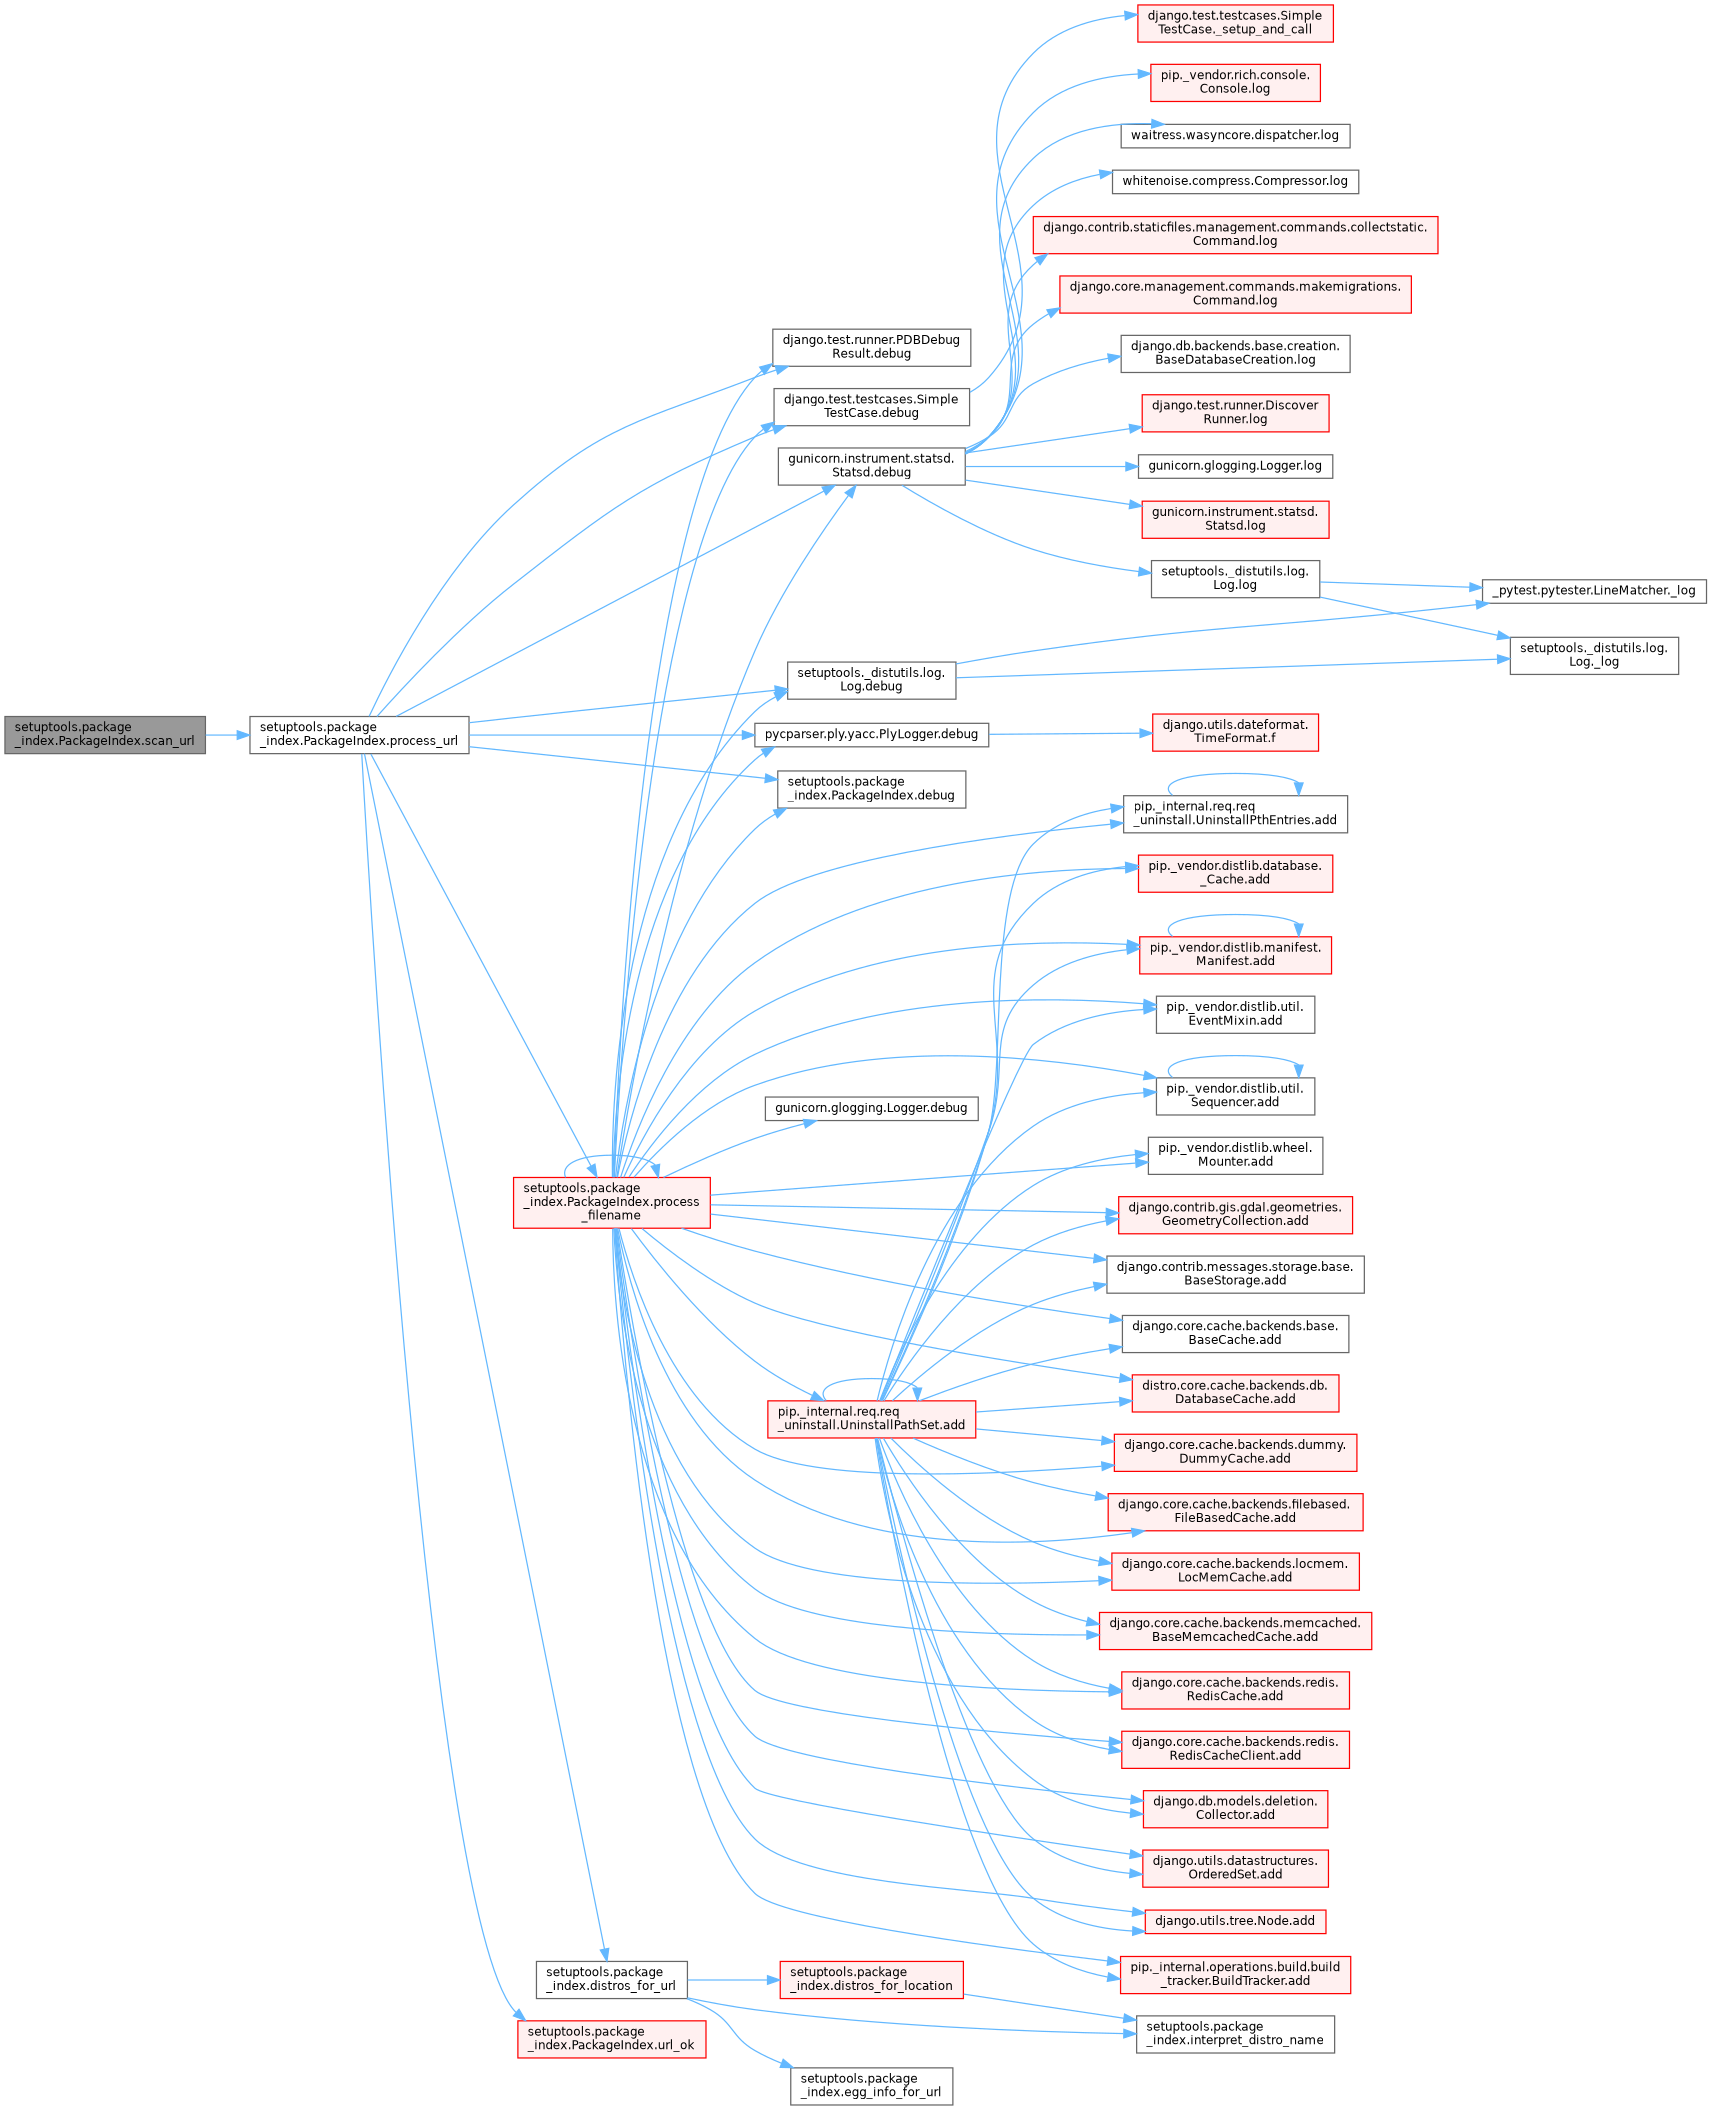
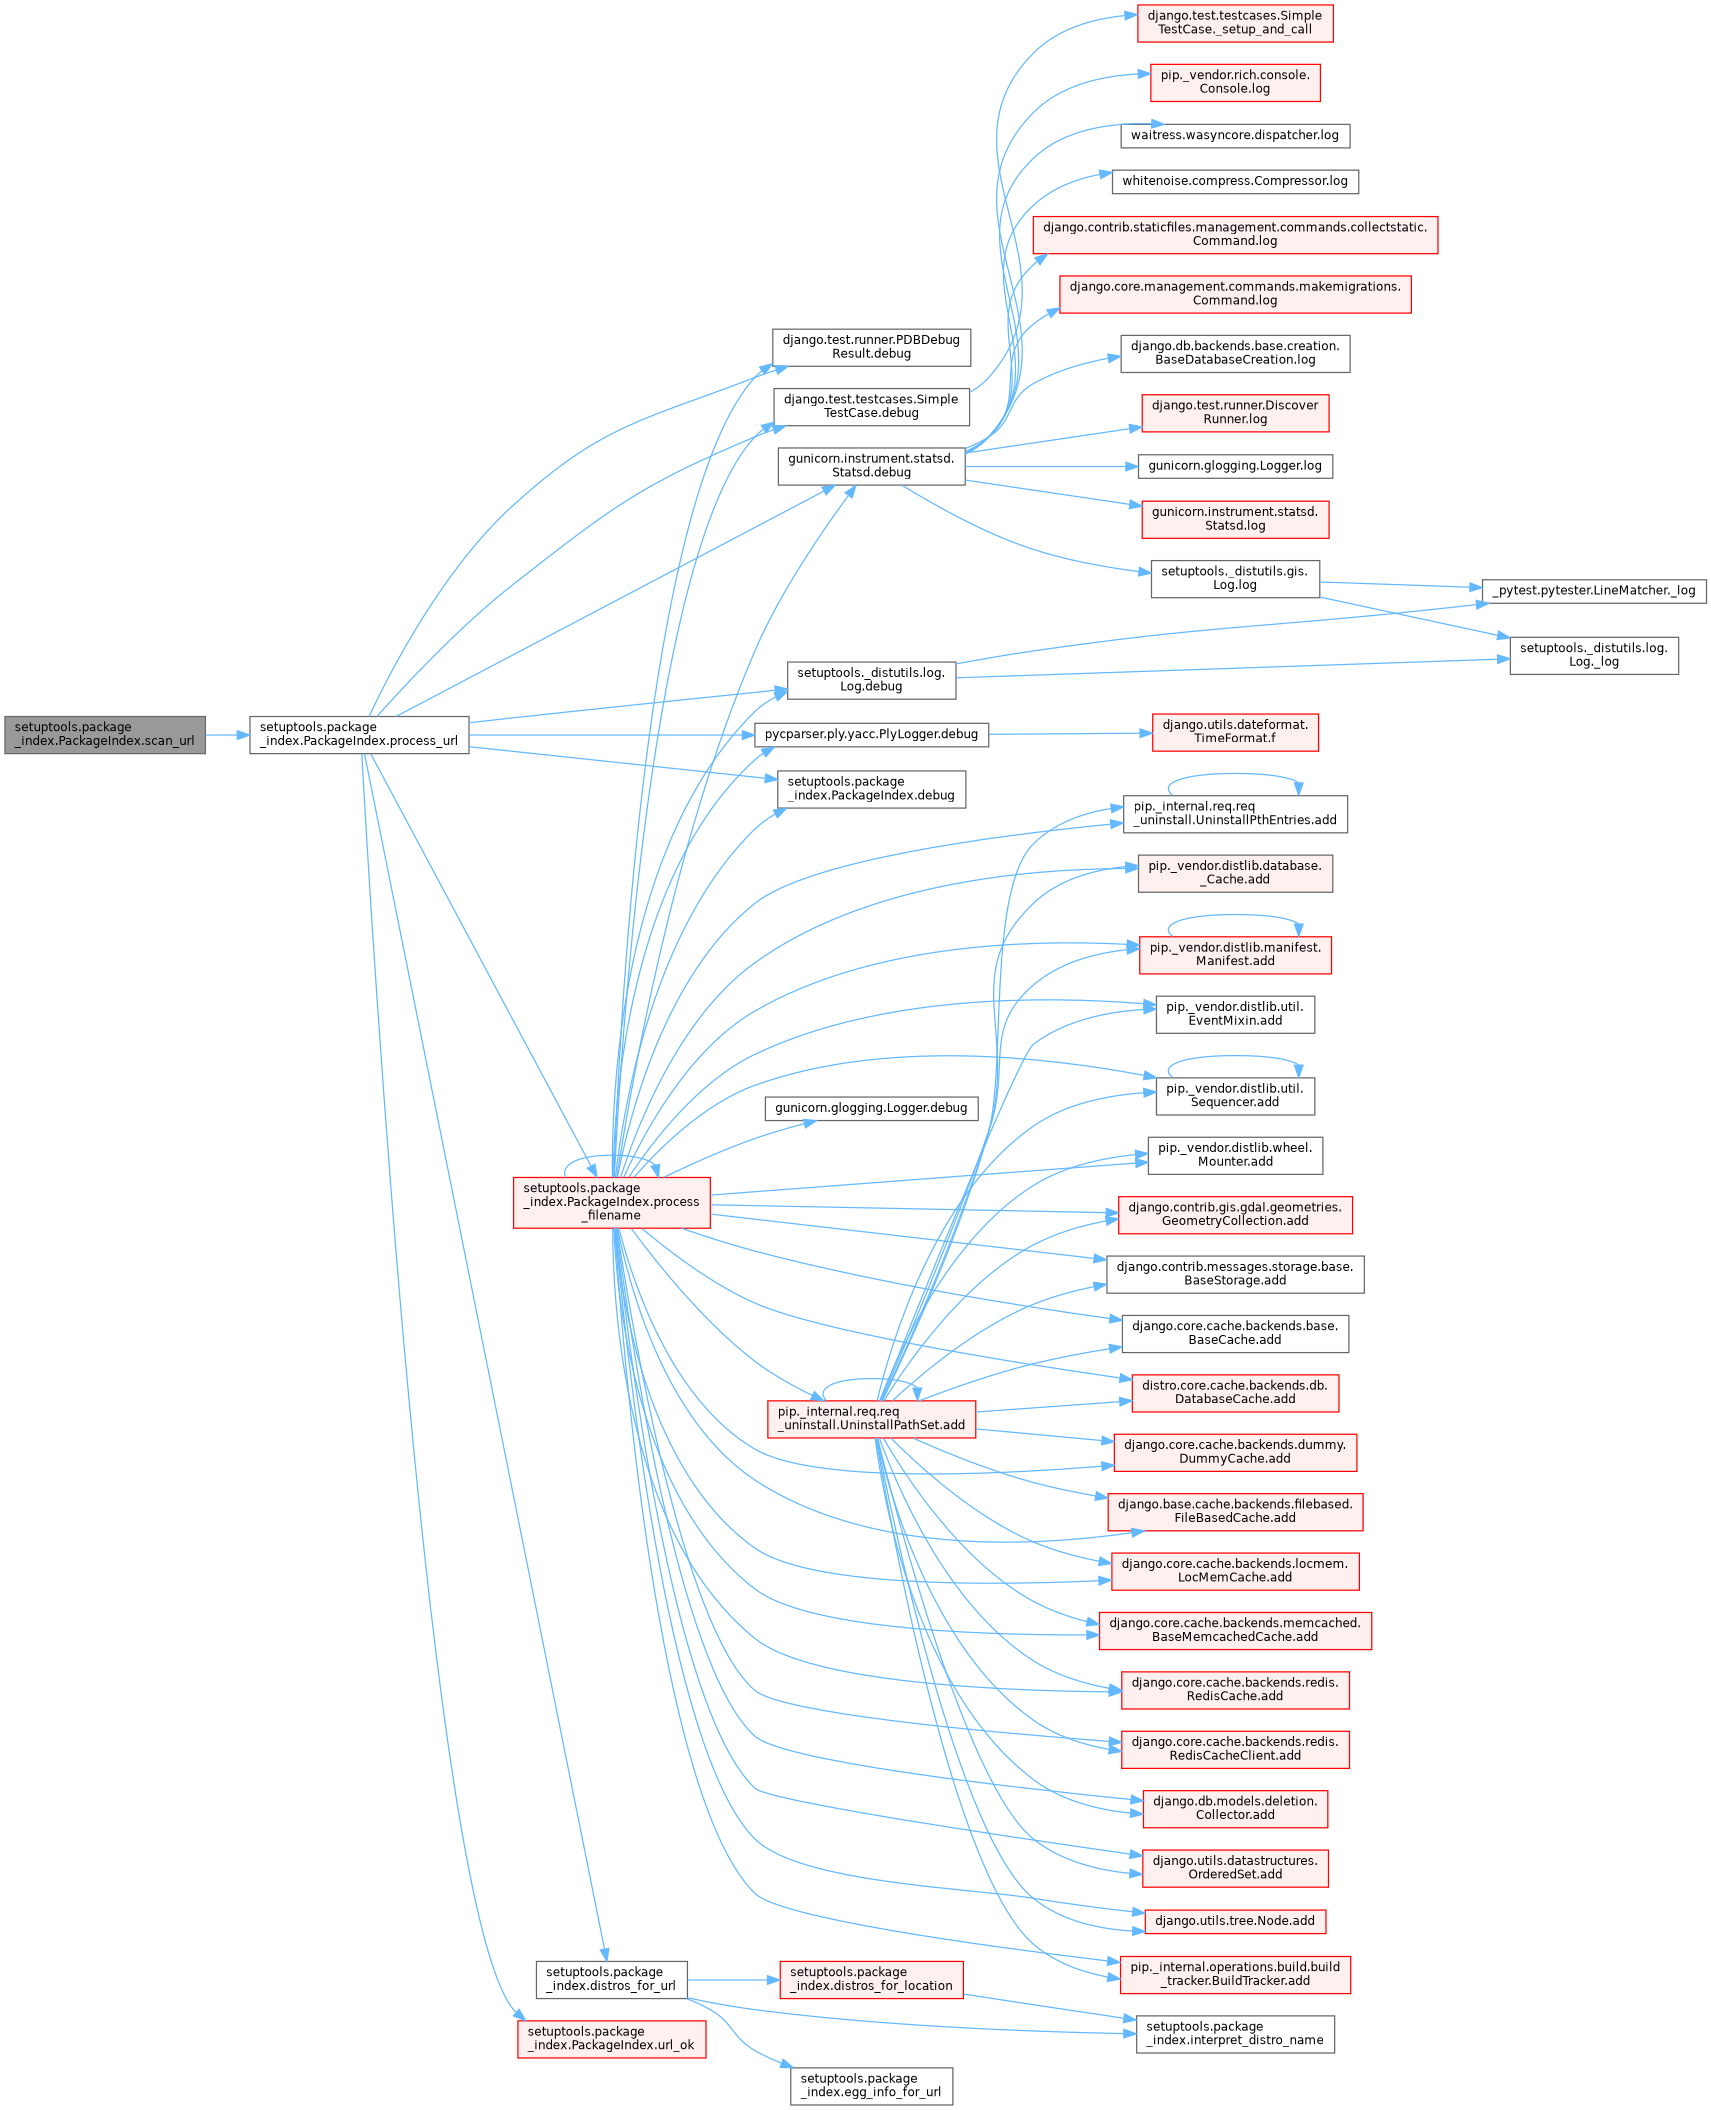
(1236, 579) -> (1236, 579)
(1236, 874) -> (1236, 874)
(1236, 1512) -> (1236, 1512)
